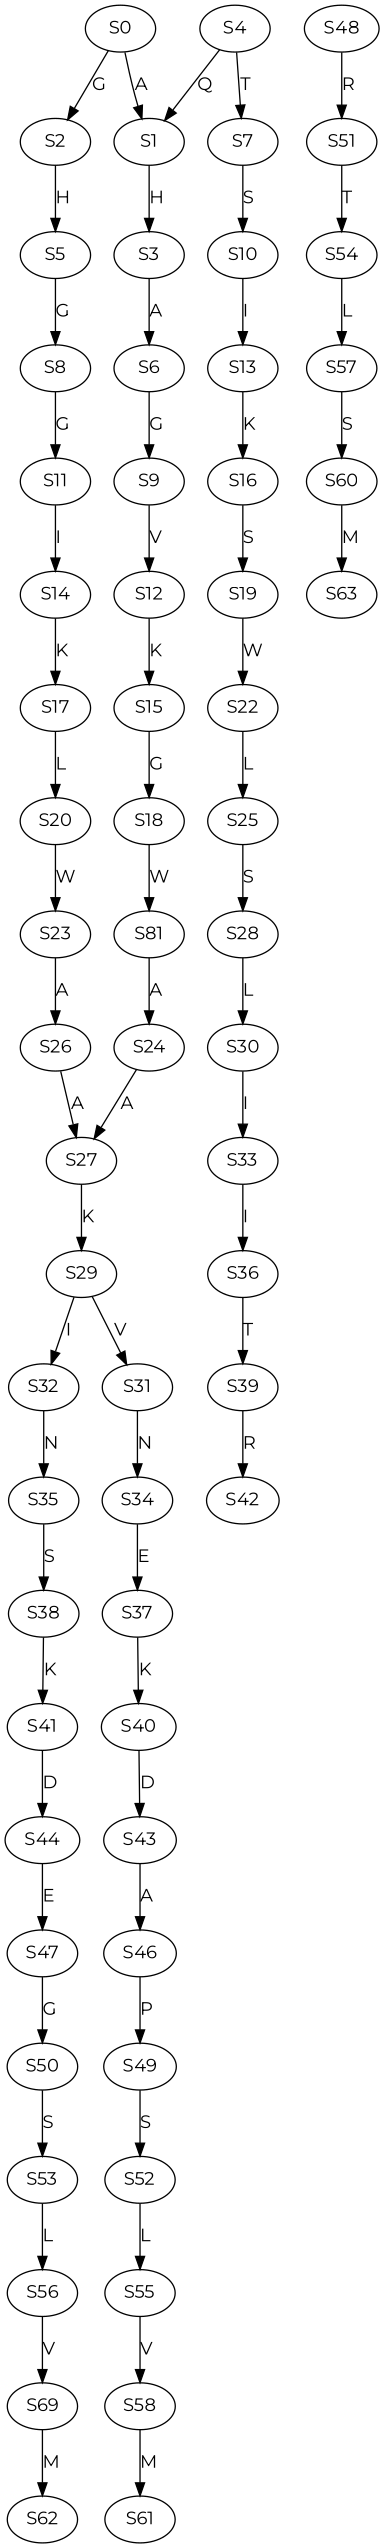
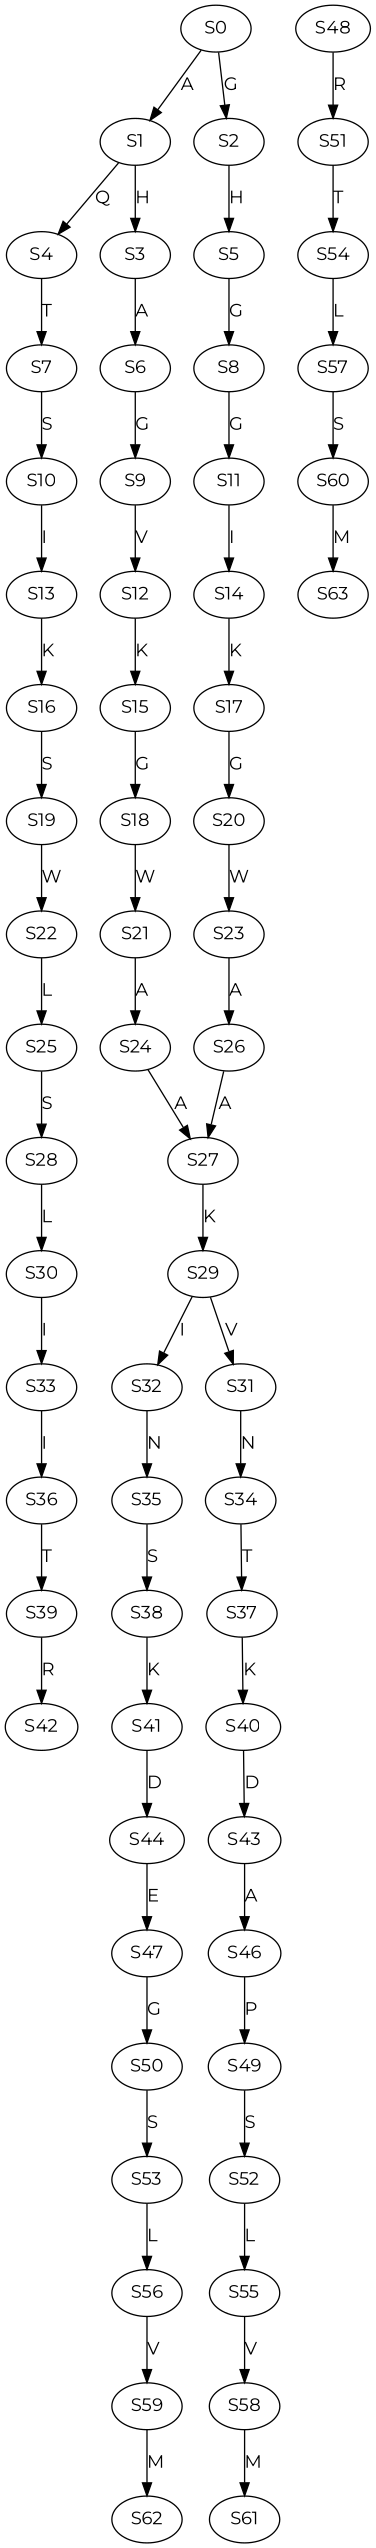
(196, 80) -> (93, 194)
(61, 765) -> (236, 765)
(149, 934) -> (135, 934)
(144, 1557) -> (248, 1557)
(42, 2406) -> (147, 2406)
